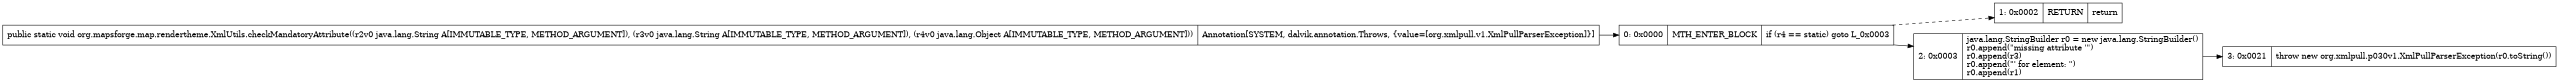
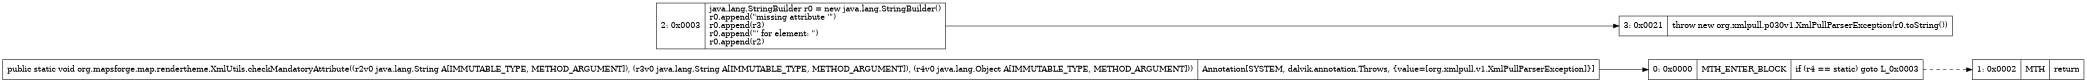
(2065, 13) -> (2035, 69)
(1901, 45) -> none
(1994, 73) -> (737, 42)
